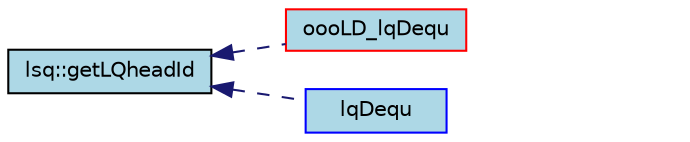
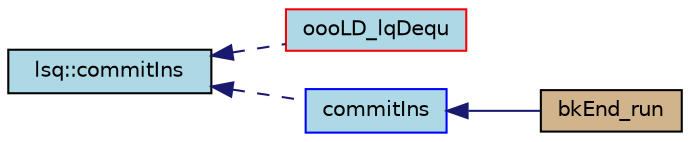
(110, 71) -> (110, 71)
(376, 111) -> (376, 111)
none -> (611, 111)
